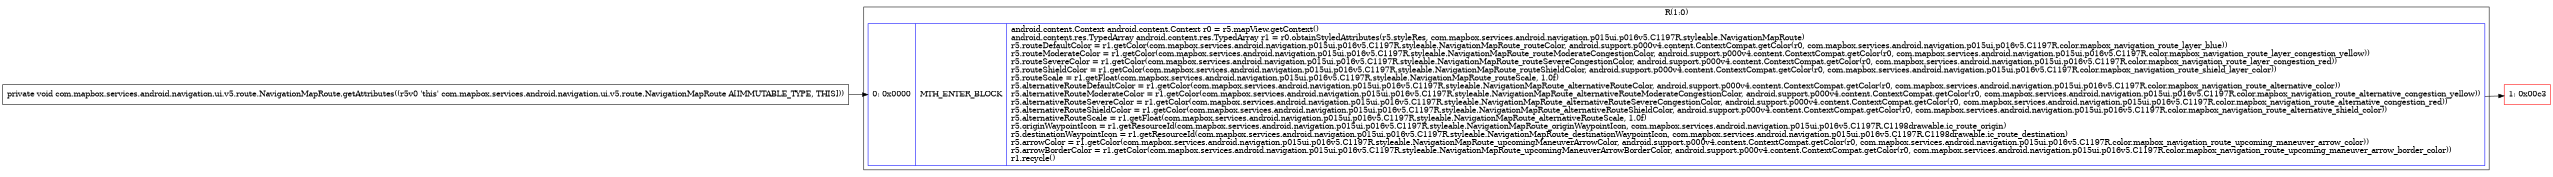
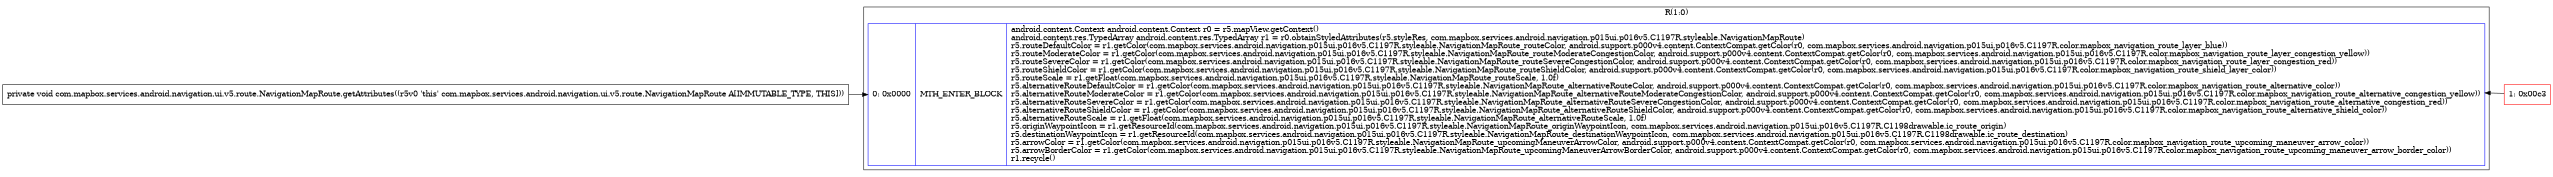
(2492, 96) -> (2497, 93)
